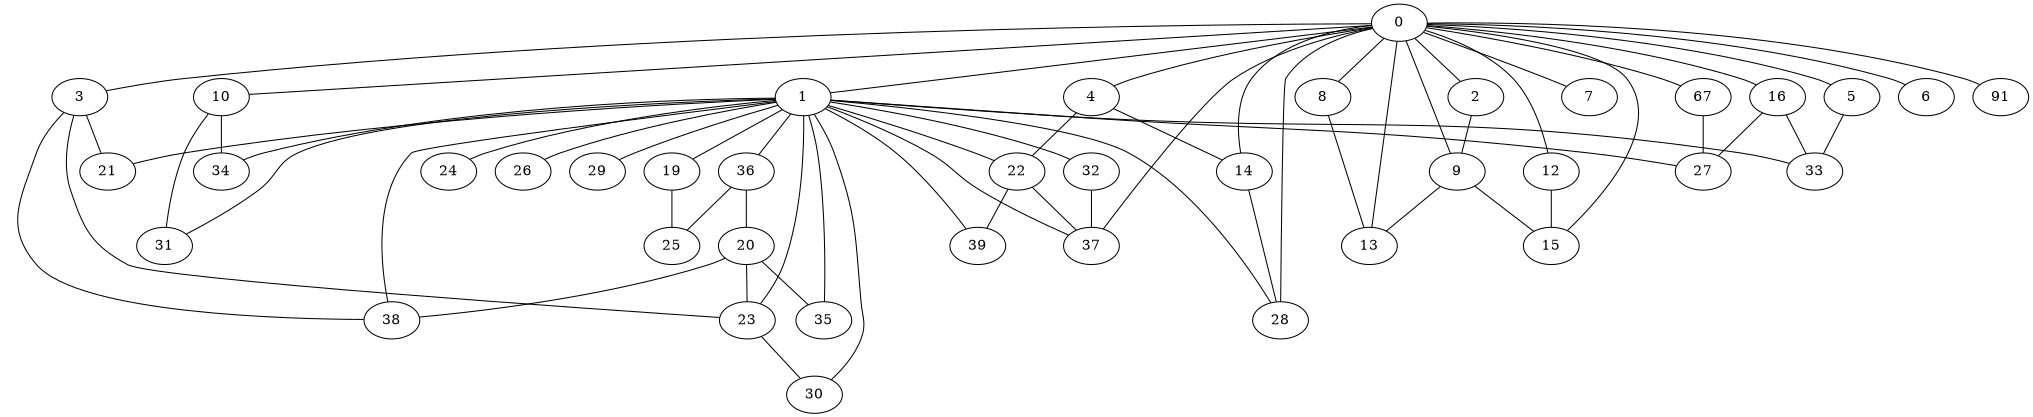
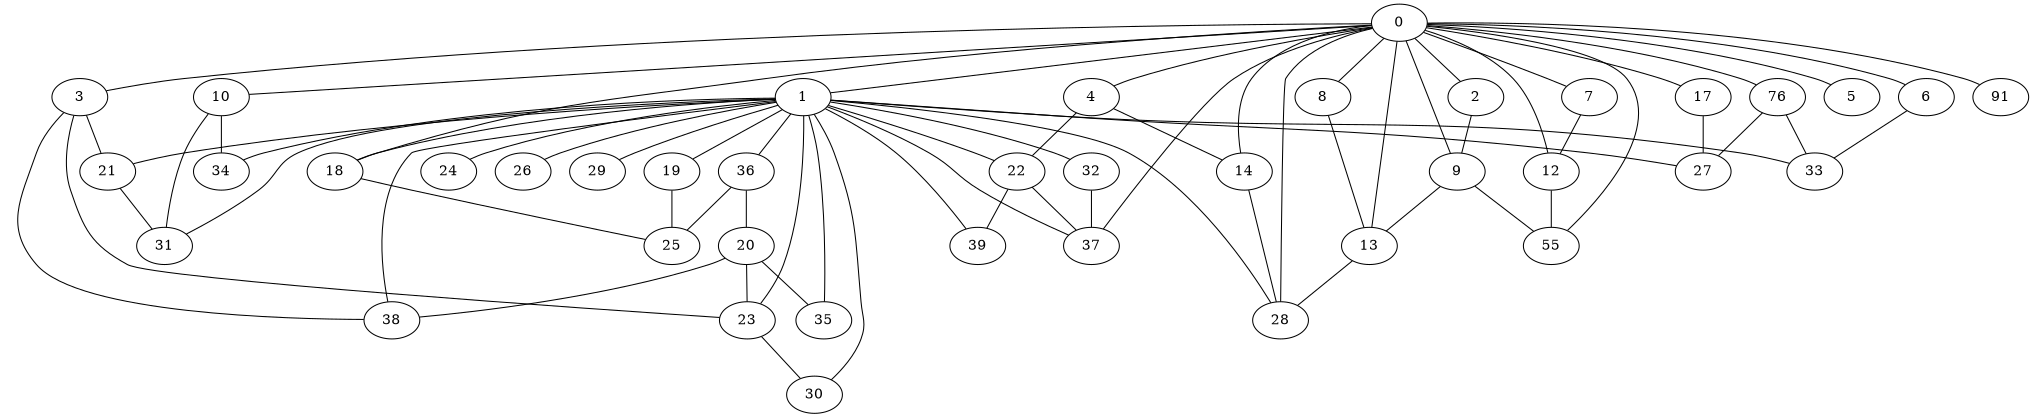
(1703, 97) -> (1703, 97)
(1778, 97) -> (1778, 97)
(1833, 134) -> (1870, 134)
none -> (1567, 140)
none -> (335, 172)
none -> (136, 209)
(1551, 246) -> (1551, 246)
none -> (1325, 283)
